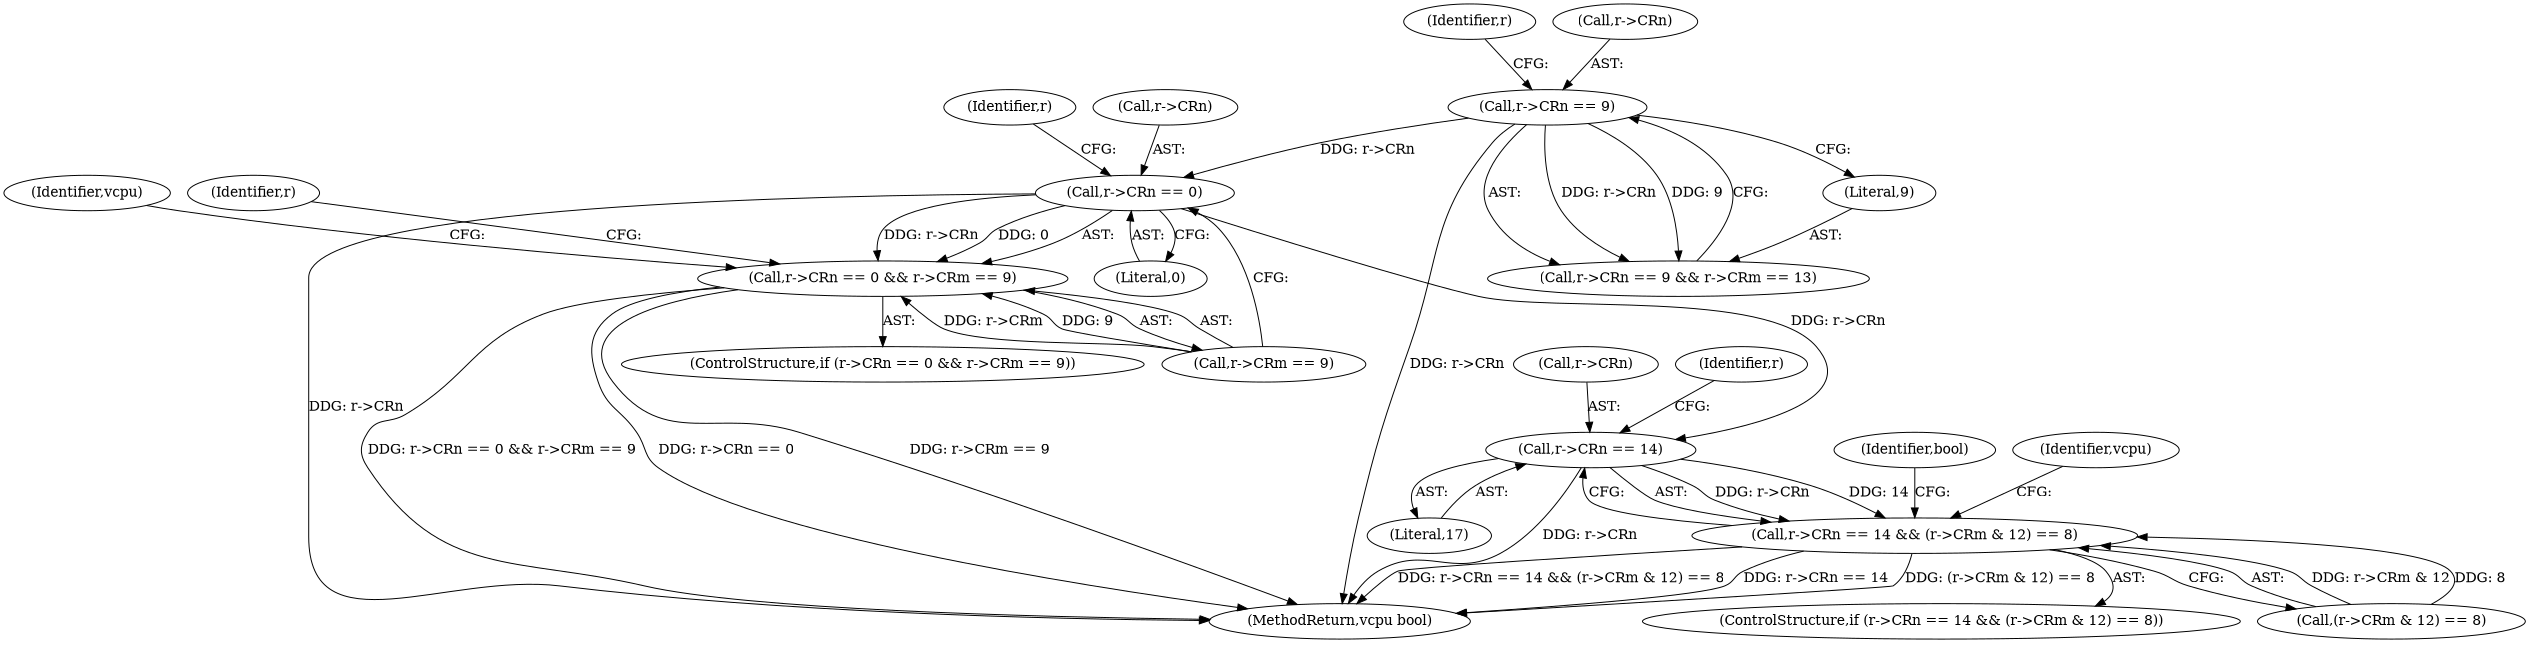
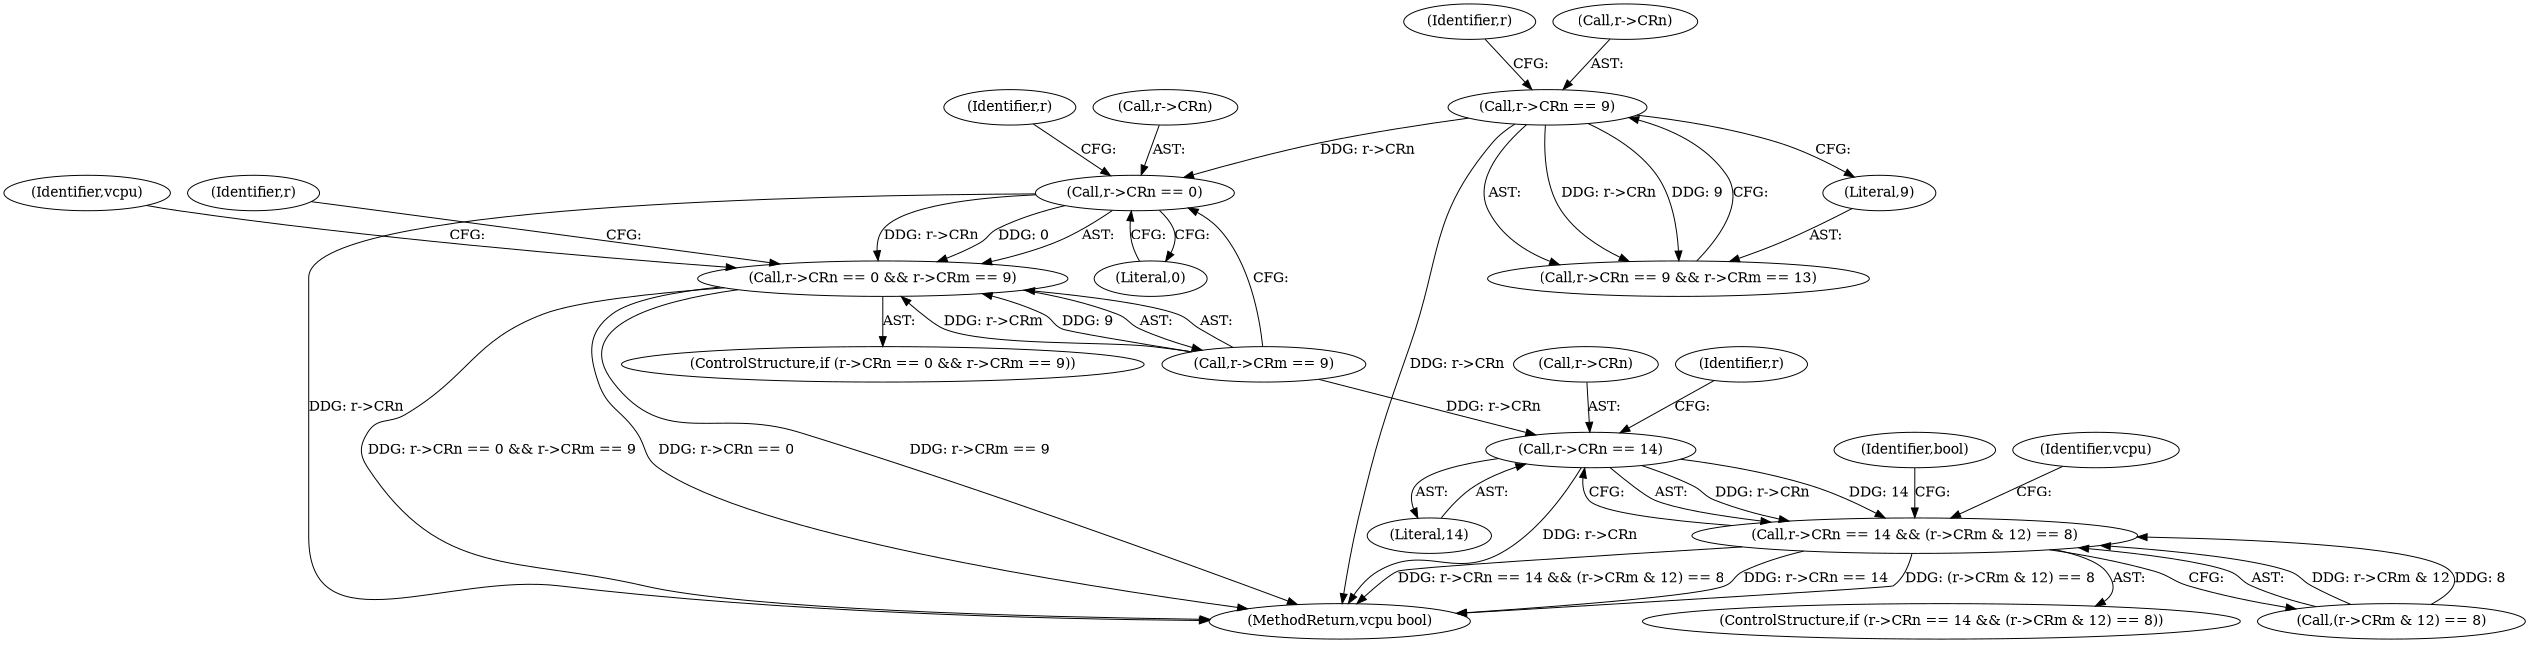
(1151, 236) -> (1151, 236)
(1592, 304) -> (1422, 406)
(1429, 536) -> (1429, 536)
